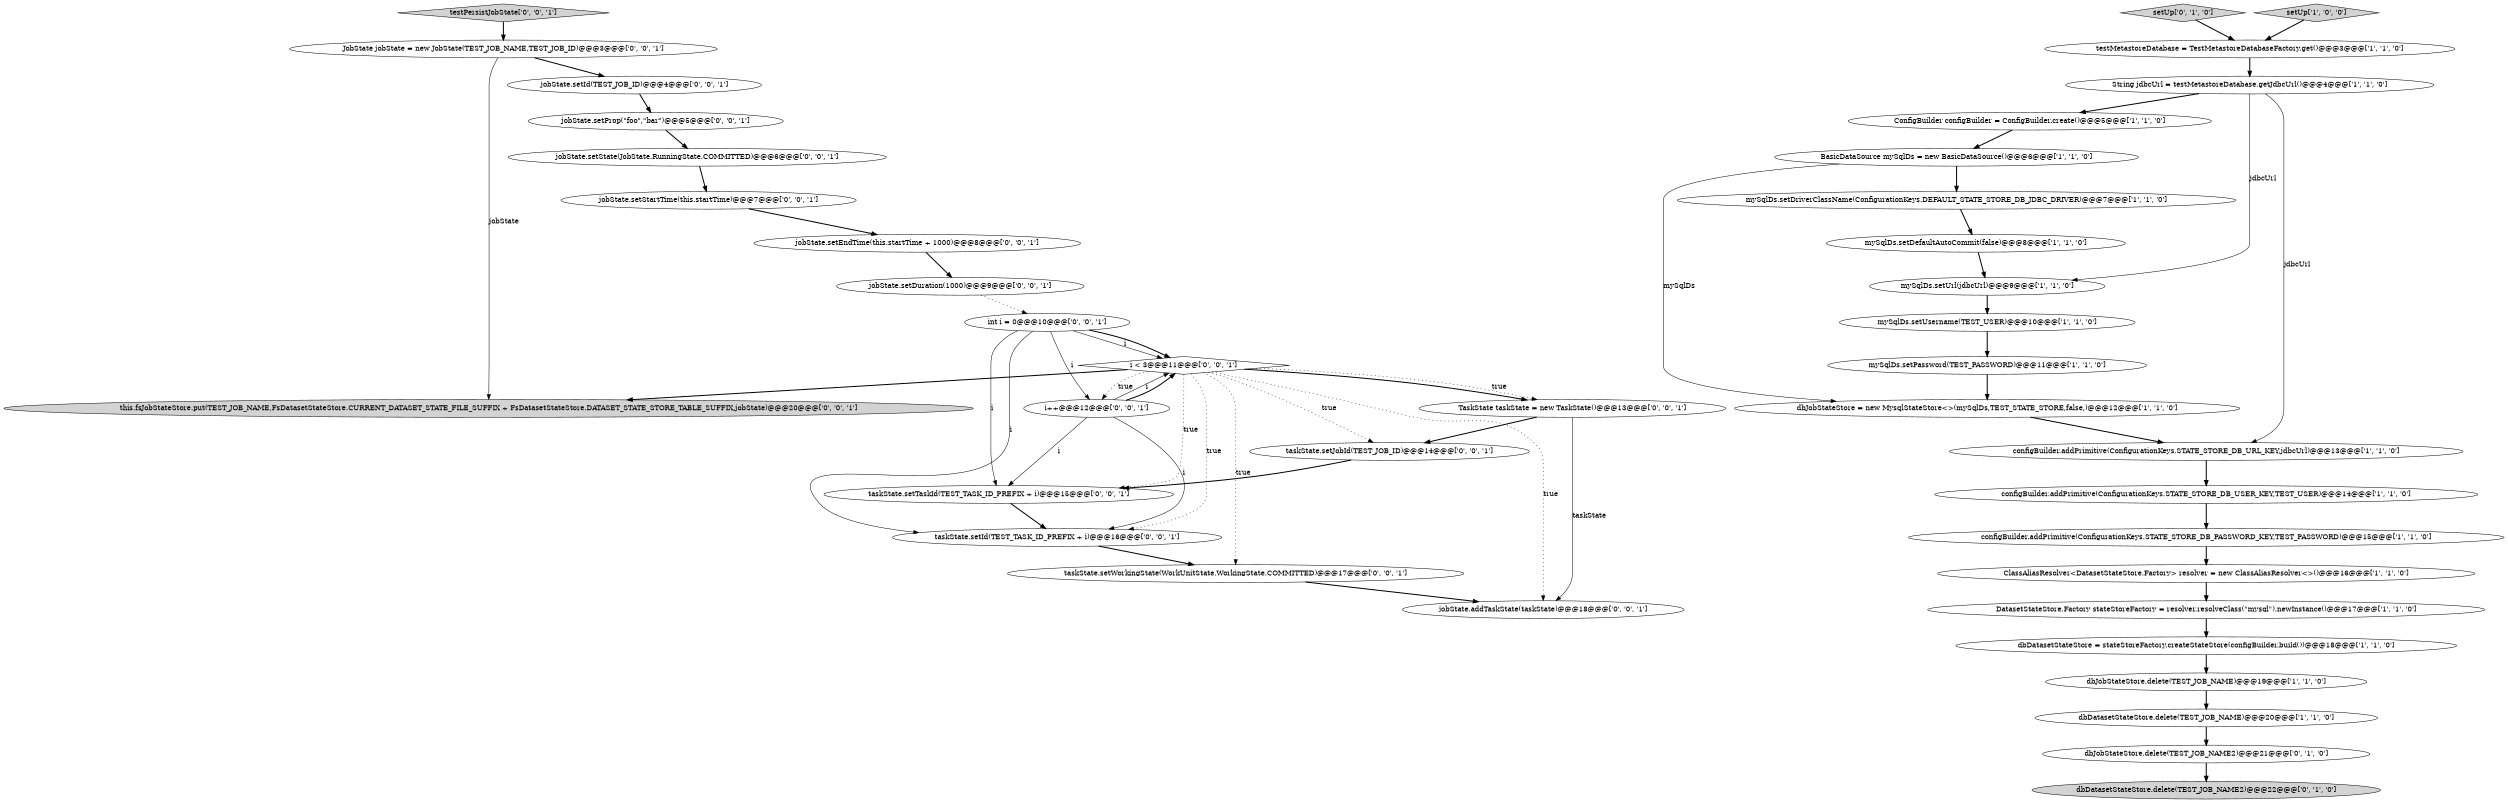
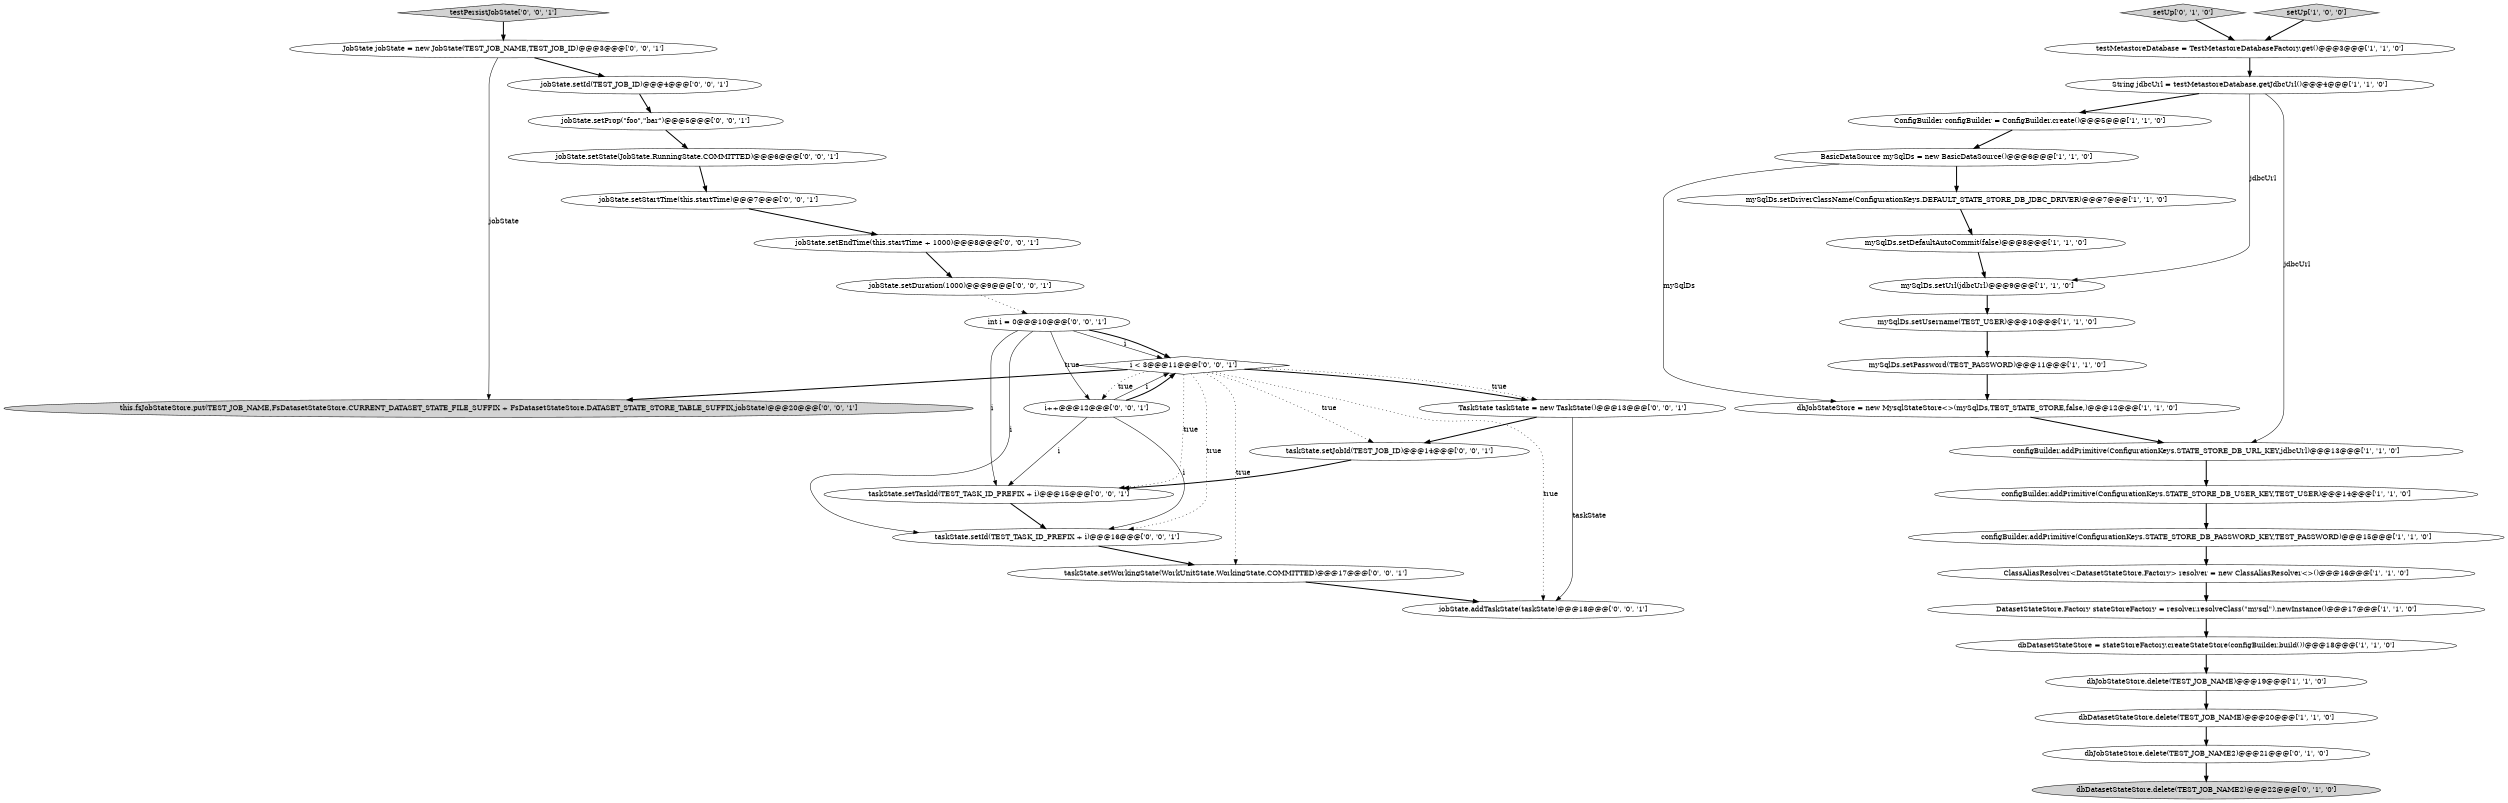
(1072, 365) -> (1072, 365)
